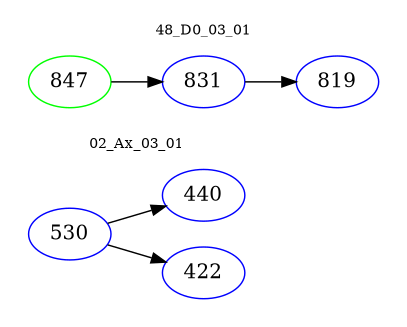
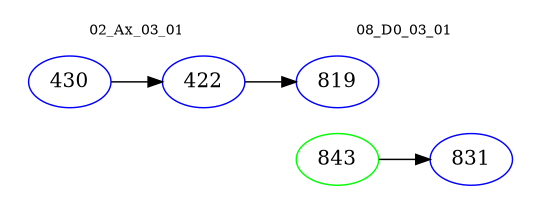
(204, 31) -> (404, 31)
(70, 82) -> (337, 159)
(263, 82) -> (265, 82)
(204, 195) -> none
(70, 234) -> (70, 82)
